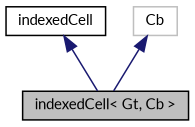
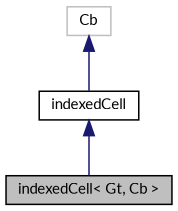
(126, 70) -> (89, 71)
